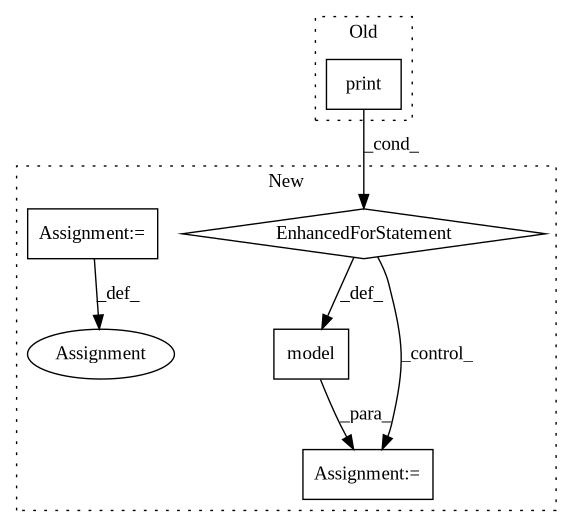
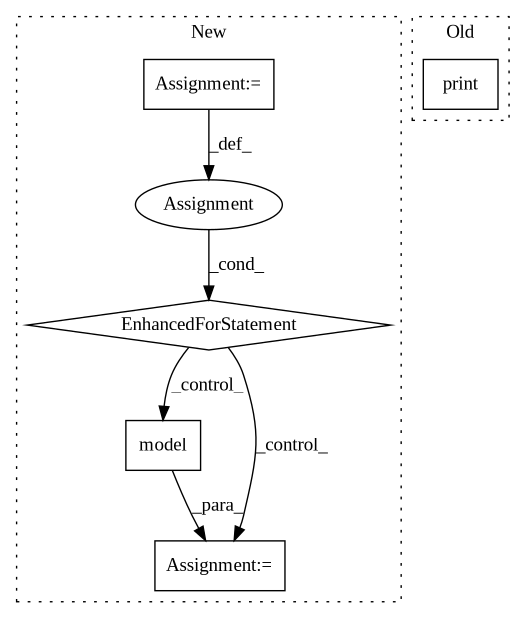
(364, 152) -> (209, 258)
(362, 294) -> (208, 385)
